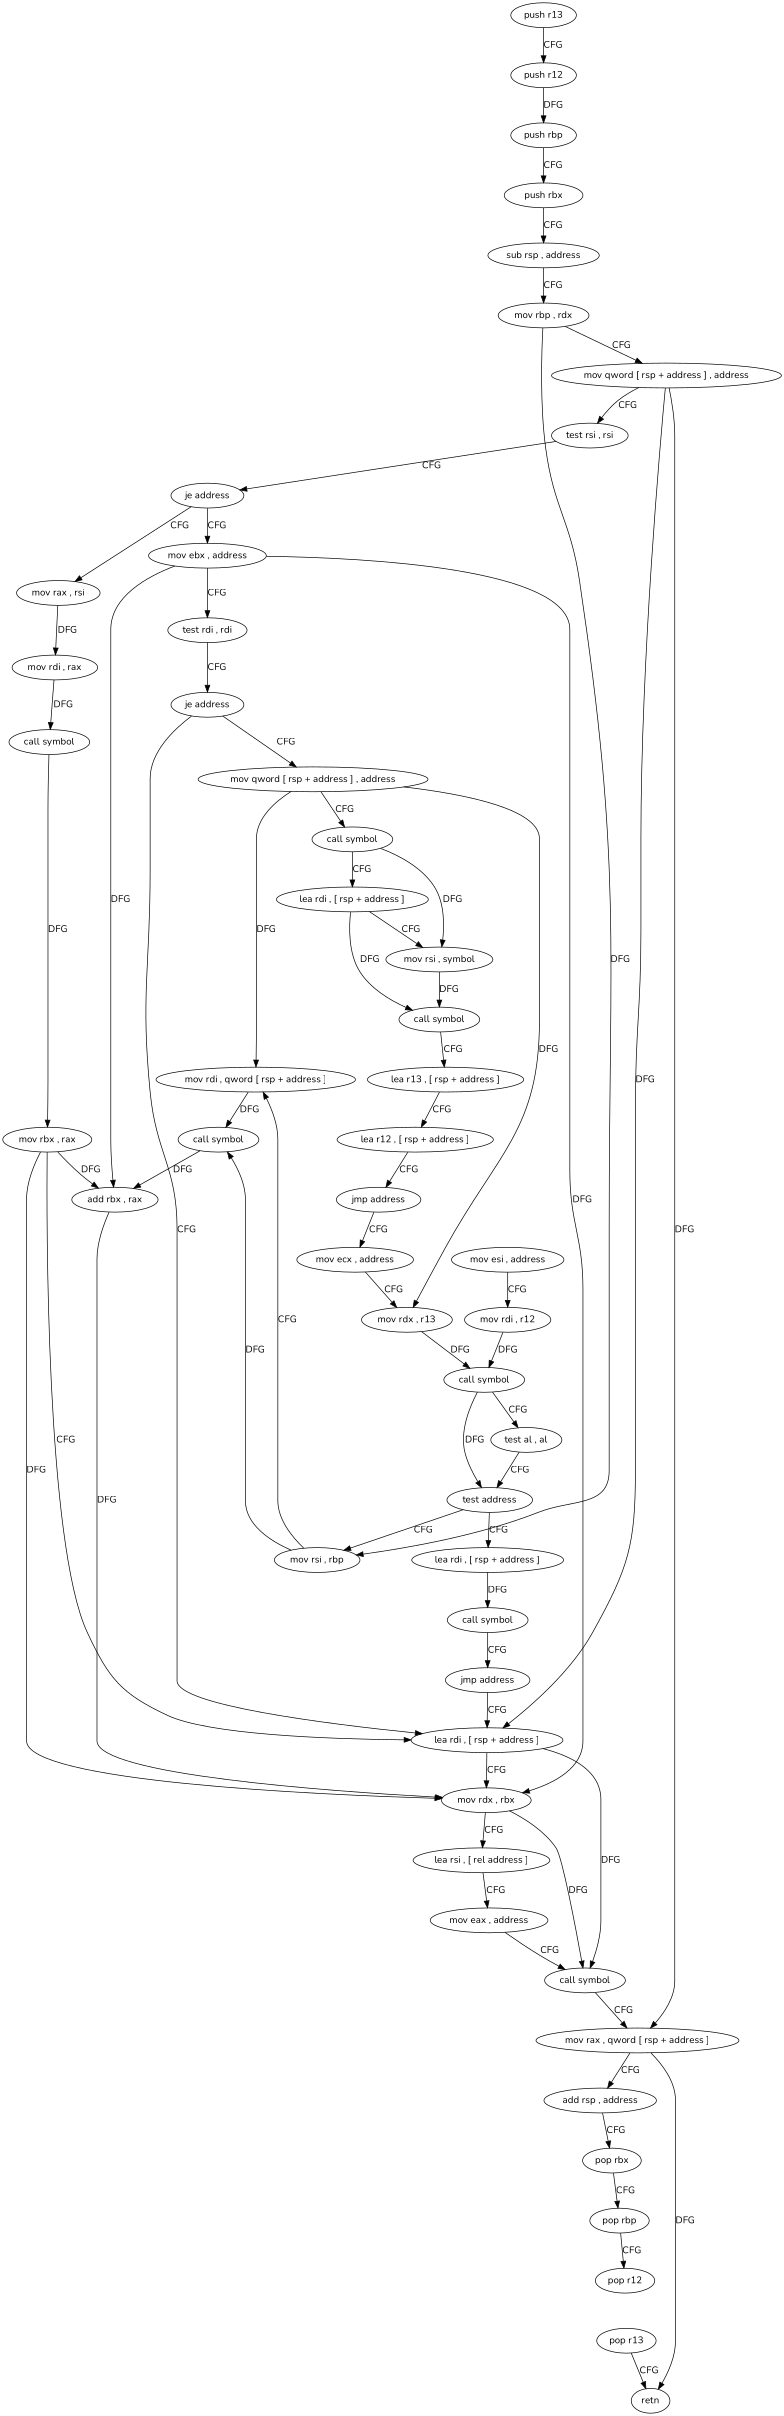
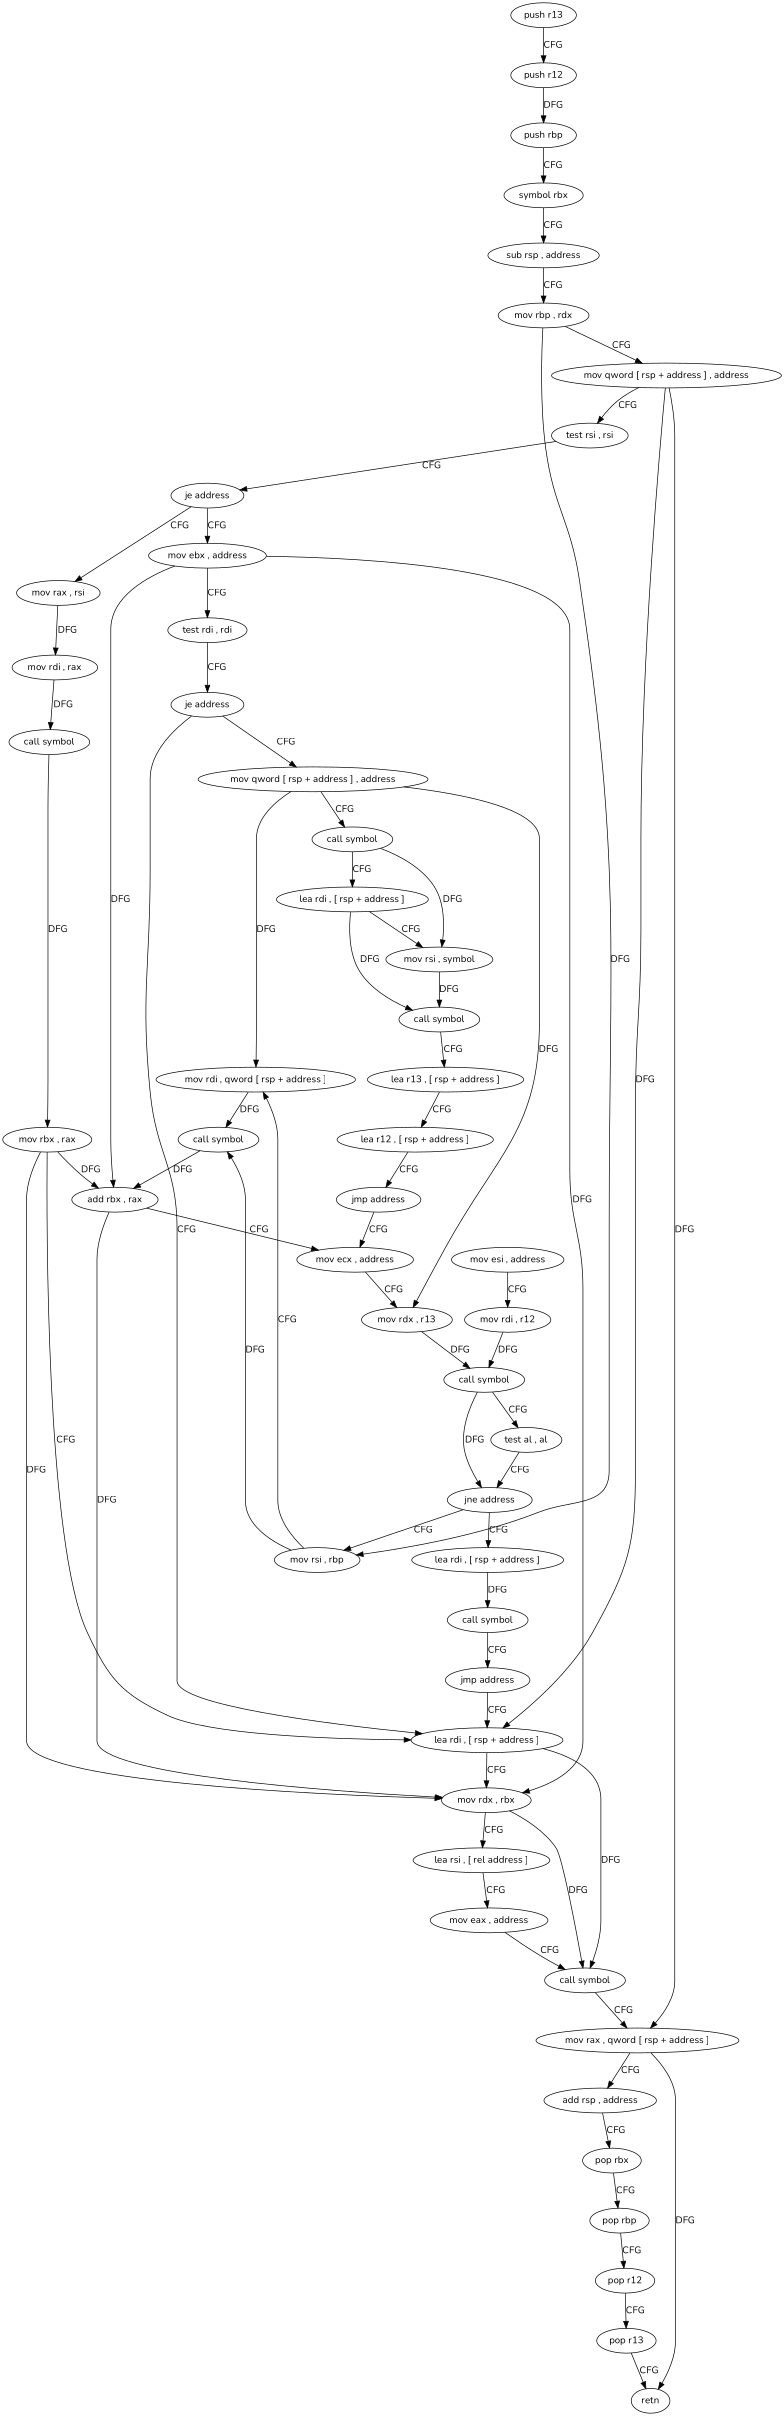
(544, 195) -> (544, 195)
none -> (229, 1228)
(490, 1500) -> (490, 1500)
none -> (626, 2307)
